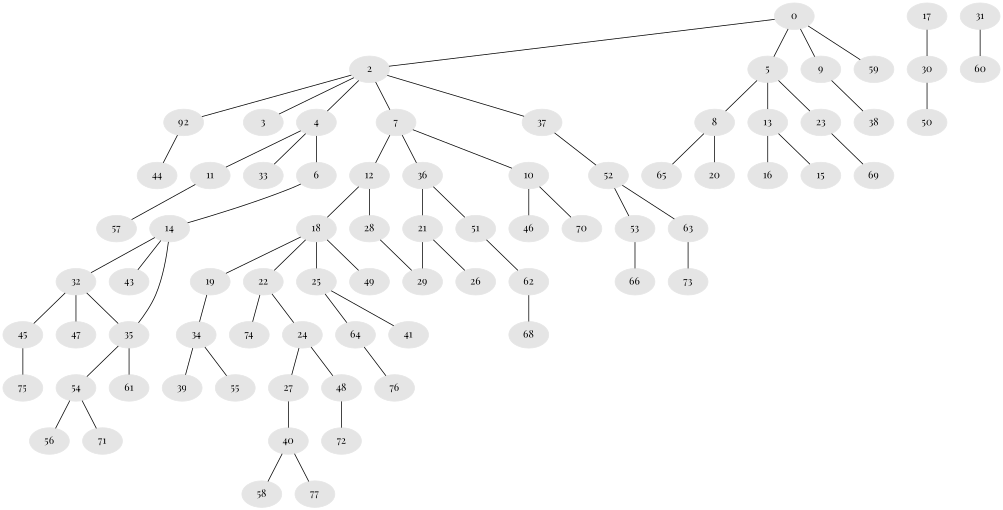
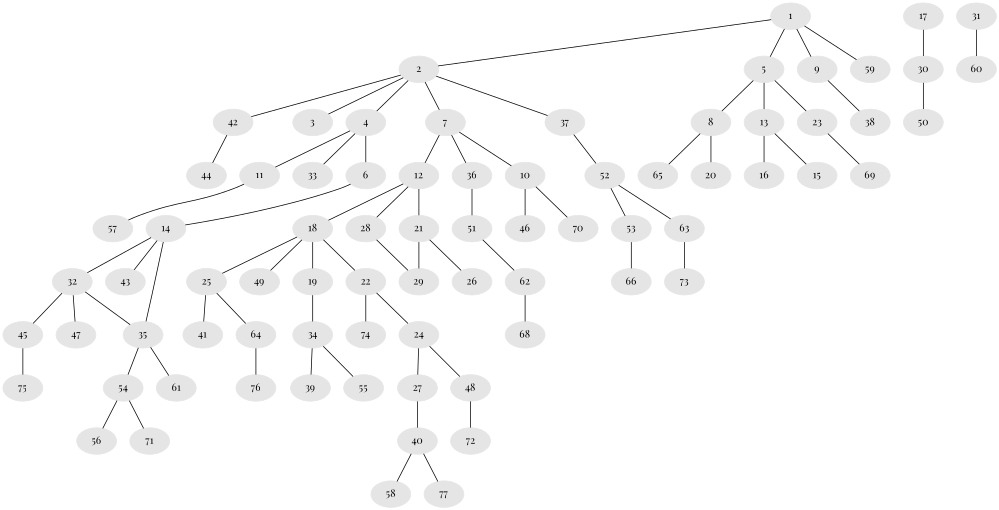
(794, 16) -> (791, 16)
(184, 122) -> (233, 122)
(423, 202) -> (419, 202)
